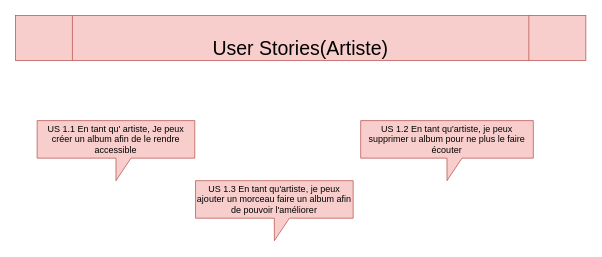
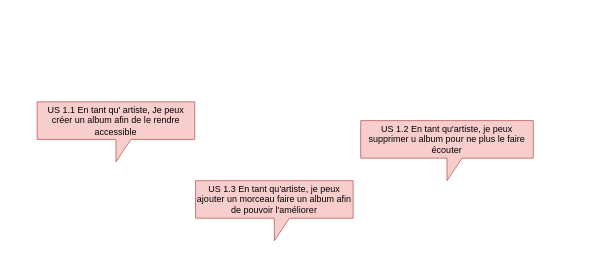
(300, 38) -> none
(116, 150) -> (116, 132)
